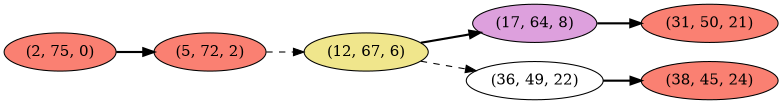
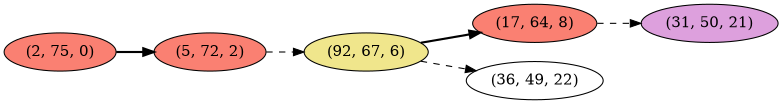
(535, 23) -> (535, 23)
(614, 23) -> (614, 23)
(710, 23) -> (710, 23)
(366, 52) -> (366, 52)
(710, 81) -> none
